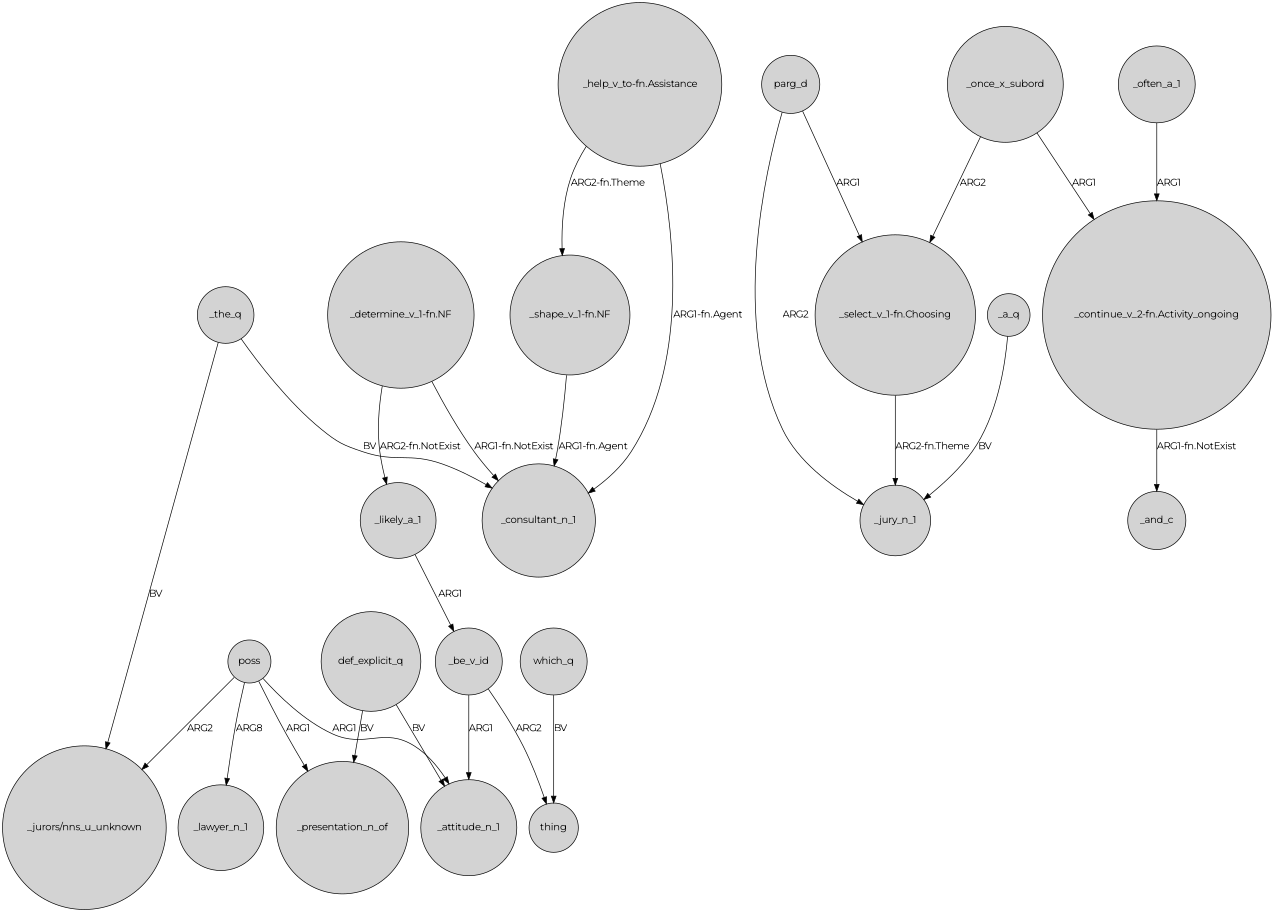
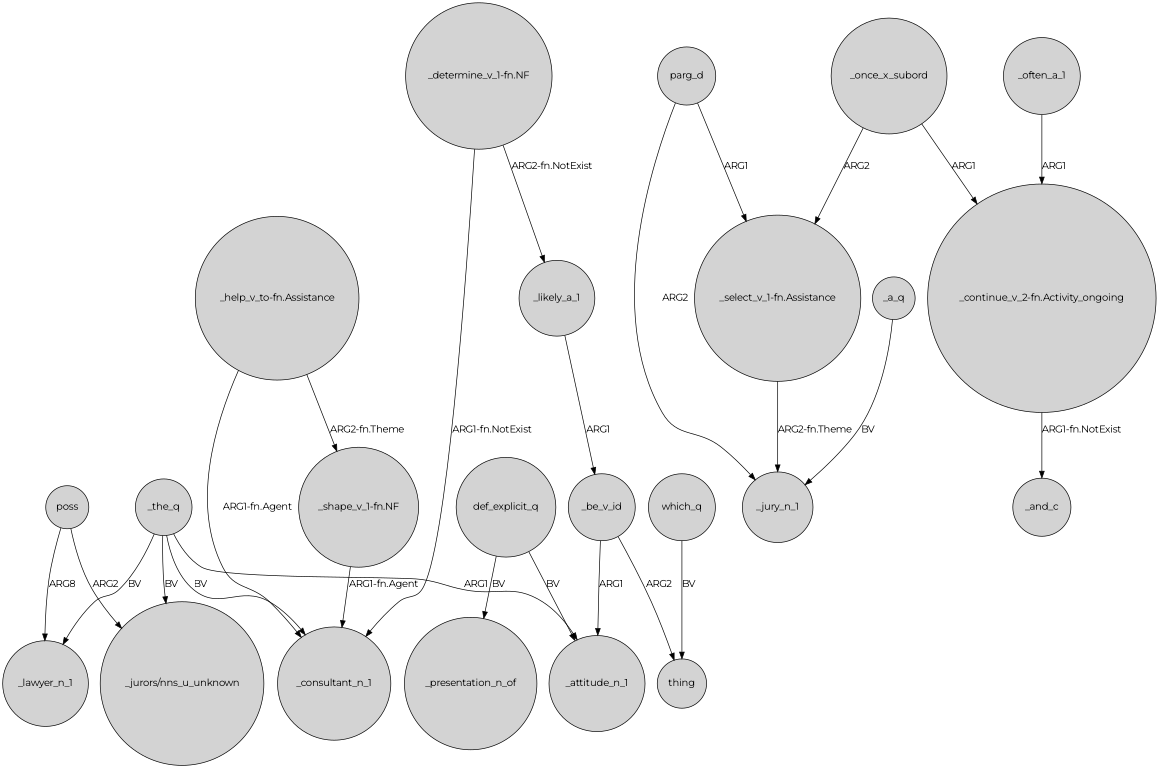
(895, 315) -> (778, 298)
none -> (116, 592)
(281, 724) -> none
(352, 739) -> (374, 578)
